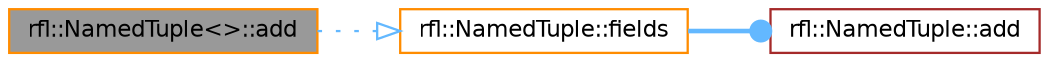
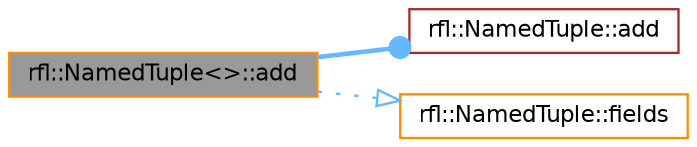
(720, 31) -> (354, 53)
